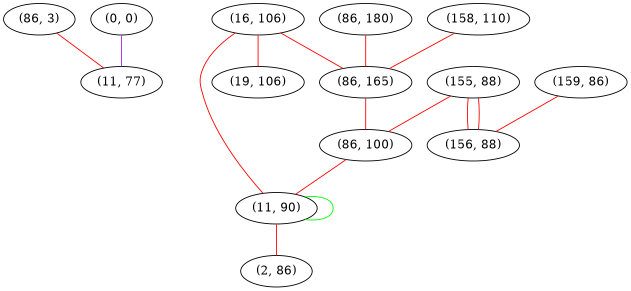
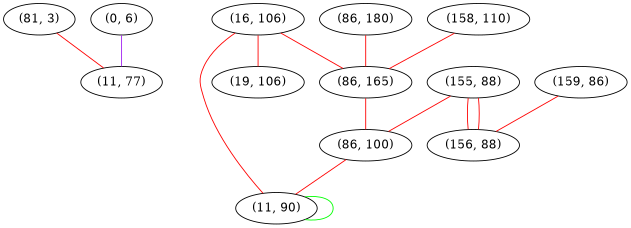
(39, 19) -> (39, 19)
(122, 19) -> (122, 19)
(276, 271) -> none
